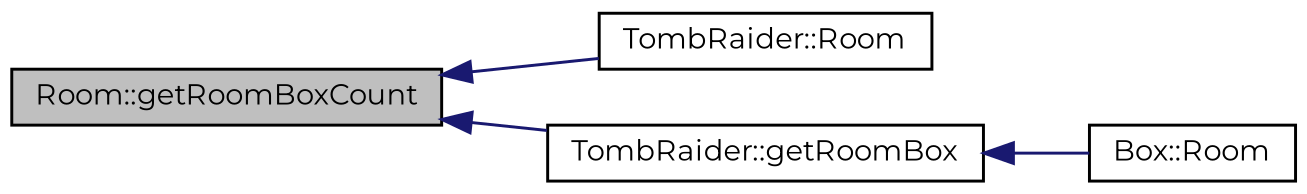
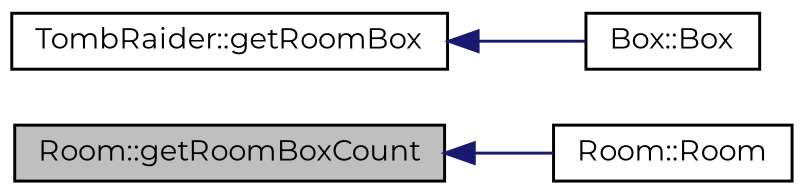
(766, 41) -> (673, 153)
(509, 126) -> none
(1192, 153) -> (673, 41)
